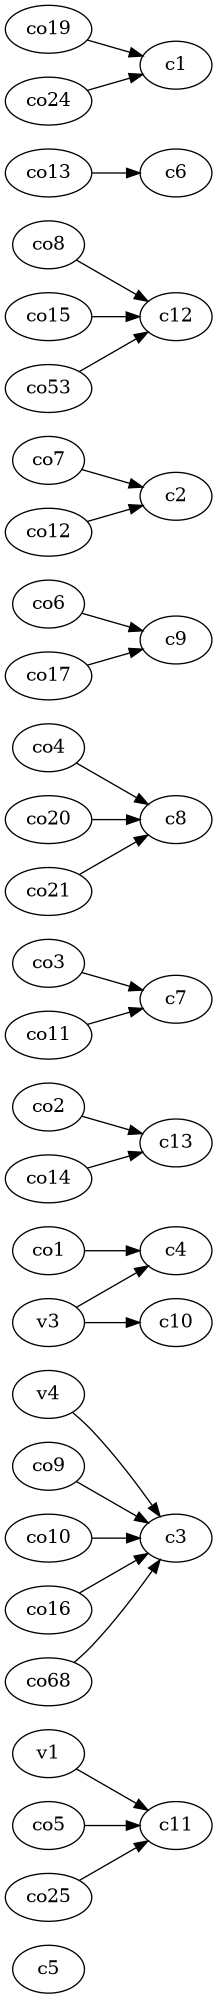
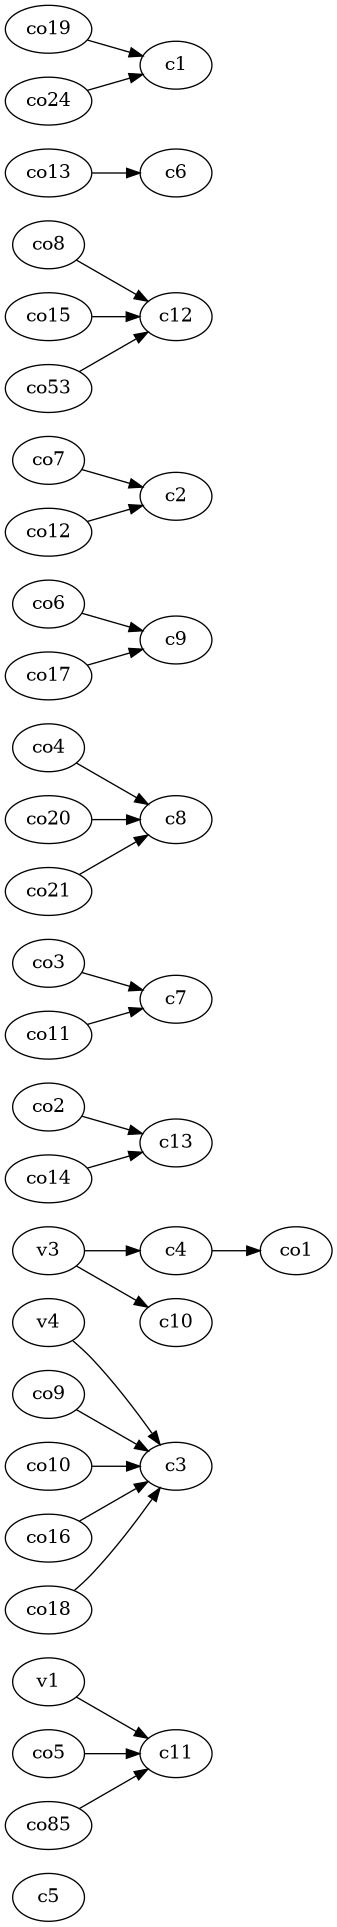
(105, 1251) -> (229, 1251)
(49, 1682) -> (49, 1610)
(49, 1897) -> (49, 1826)
